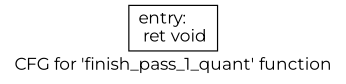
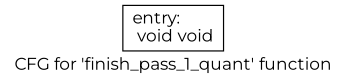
(173, 37) -> (173, 37)
